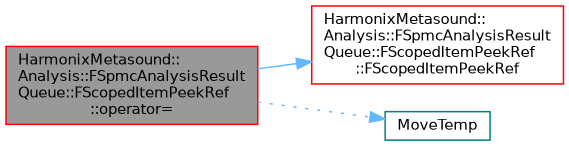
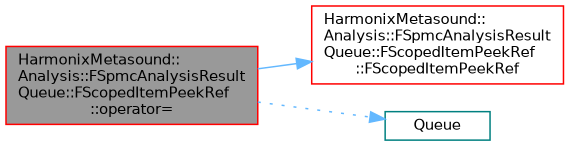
(438, 126) -> (438, 126)
